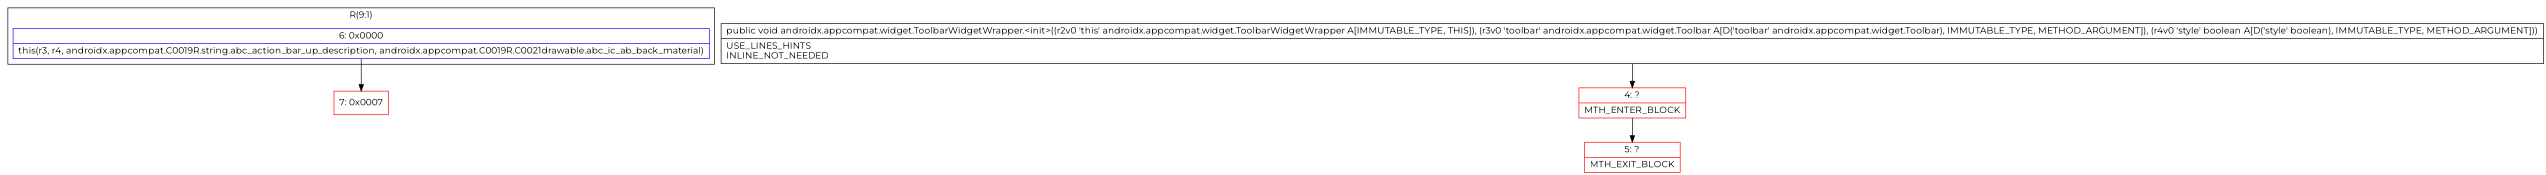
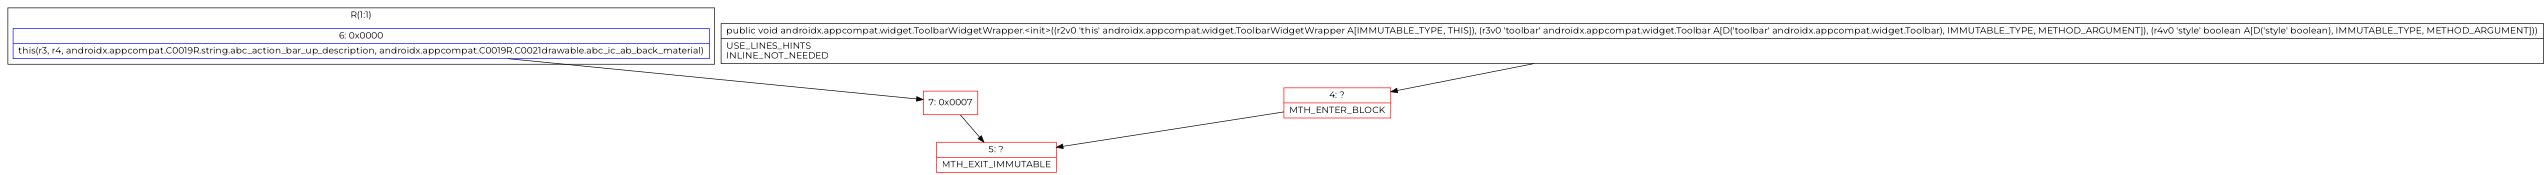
(361, 15) -> (361, 15)
none -> (970, 126)
(1632, 165) -> (996, 165)
